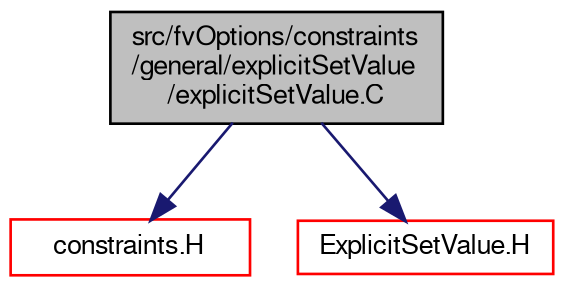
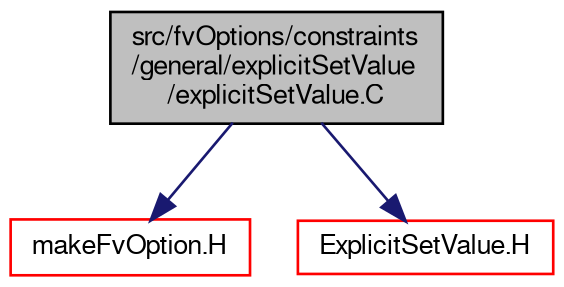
(130, 247) -> (130, 247)
